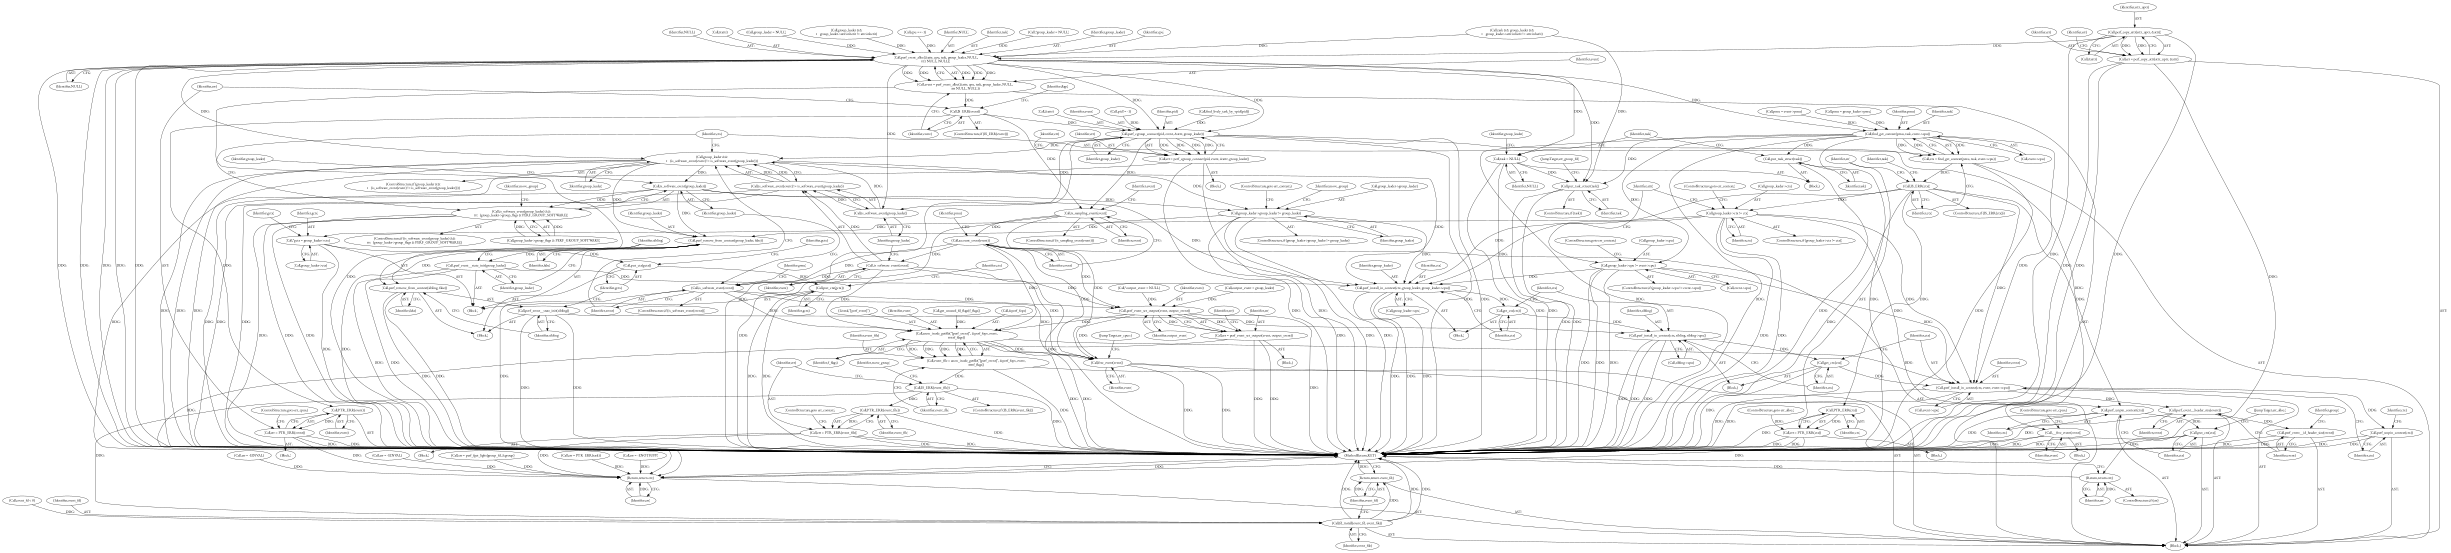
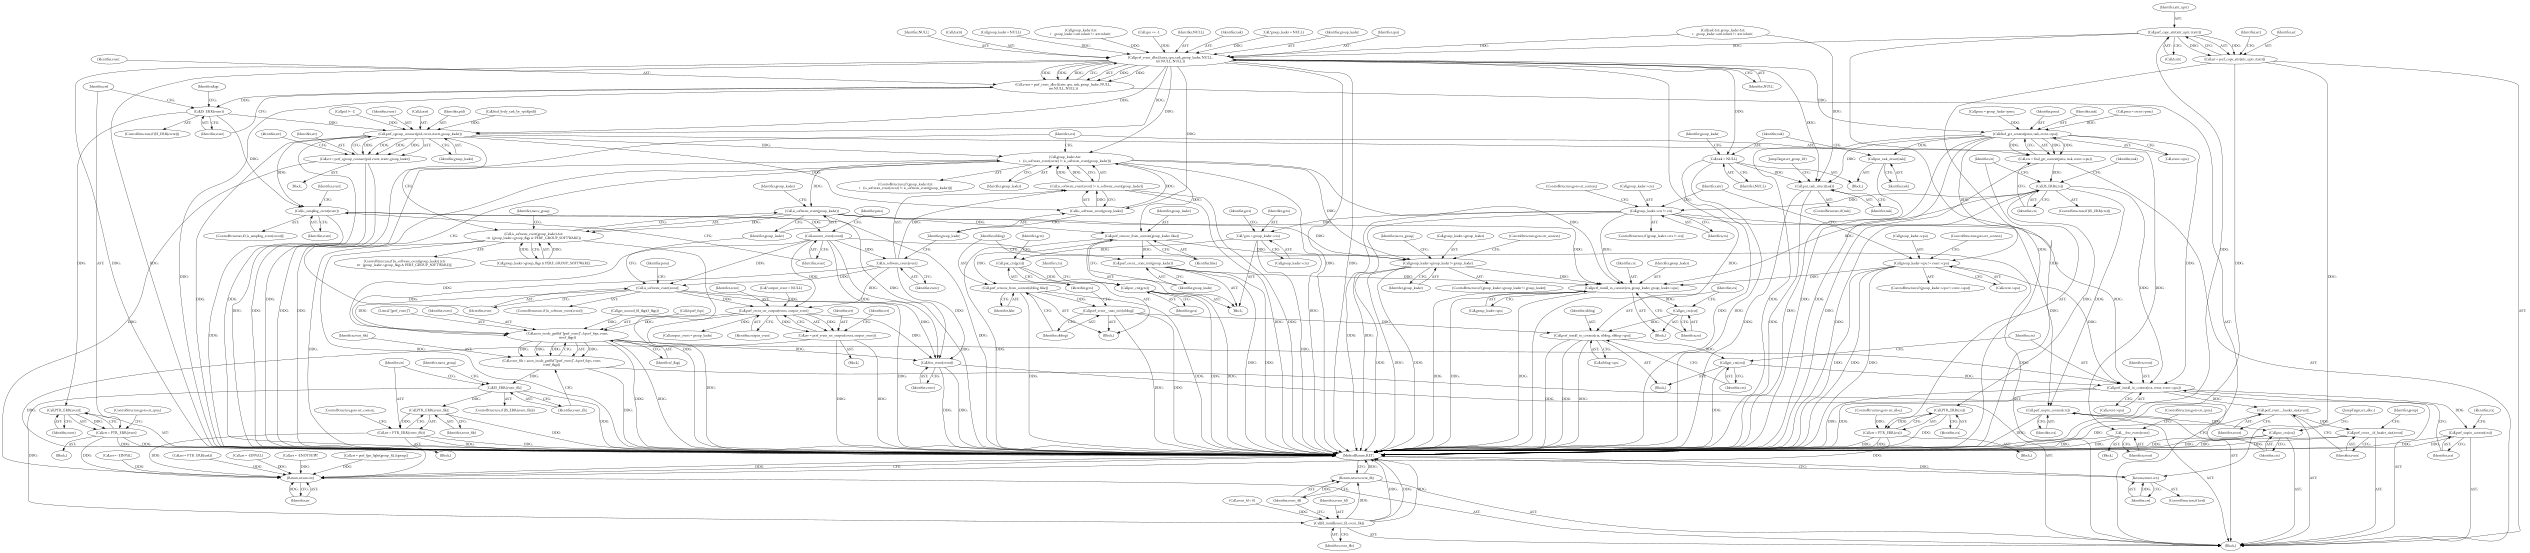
(990, 233) -> (1279, 253)
(491, 299) -> (1082, 299)
(1204, 299) -> (731, 323)
(1116, 336) -> none
